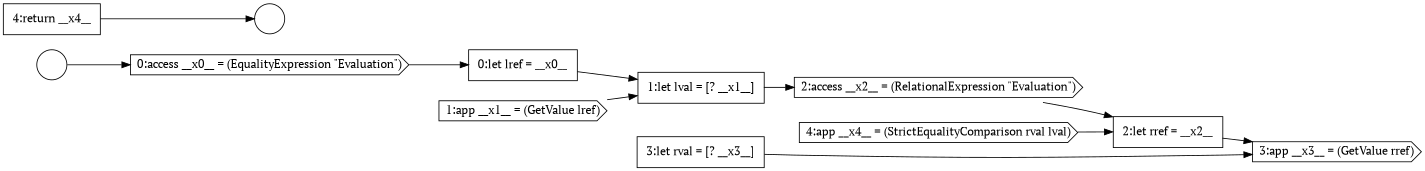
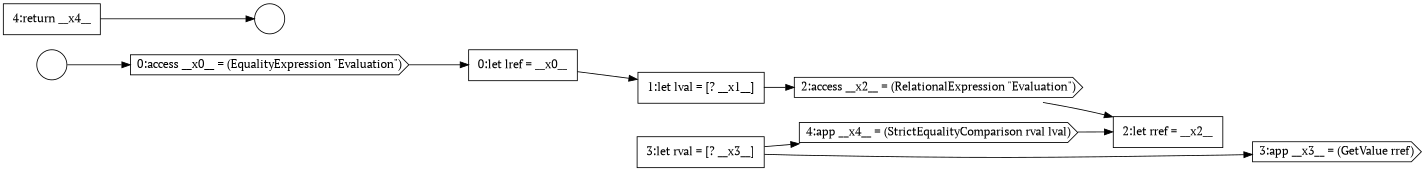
(523, 111) -> none
(1233, 139) -> none
none -> (778, 146)
